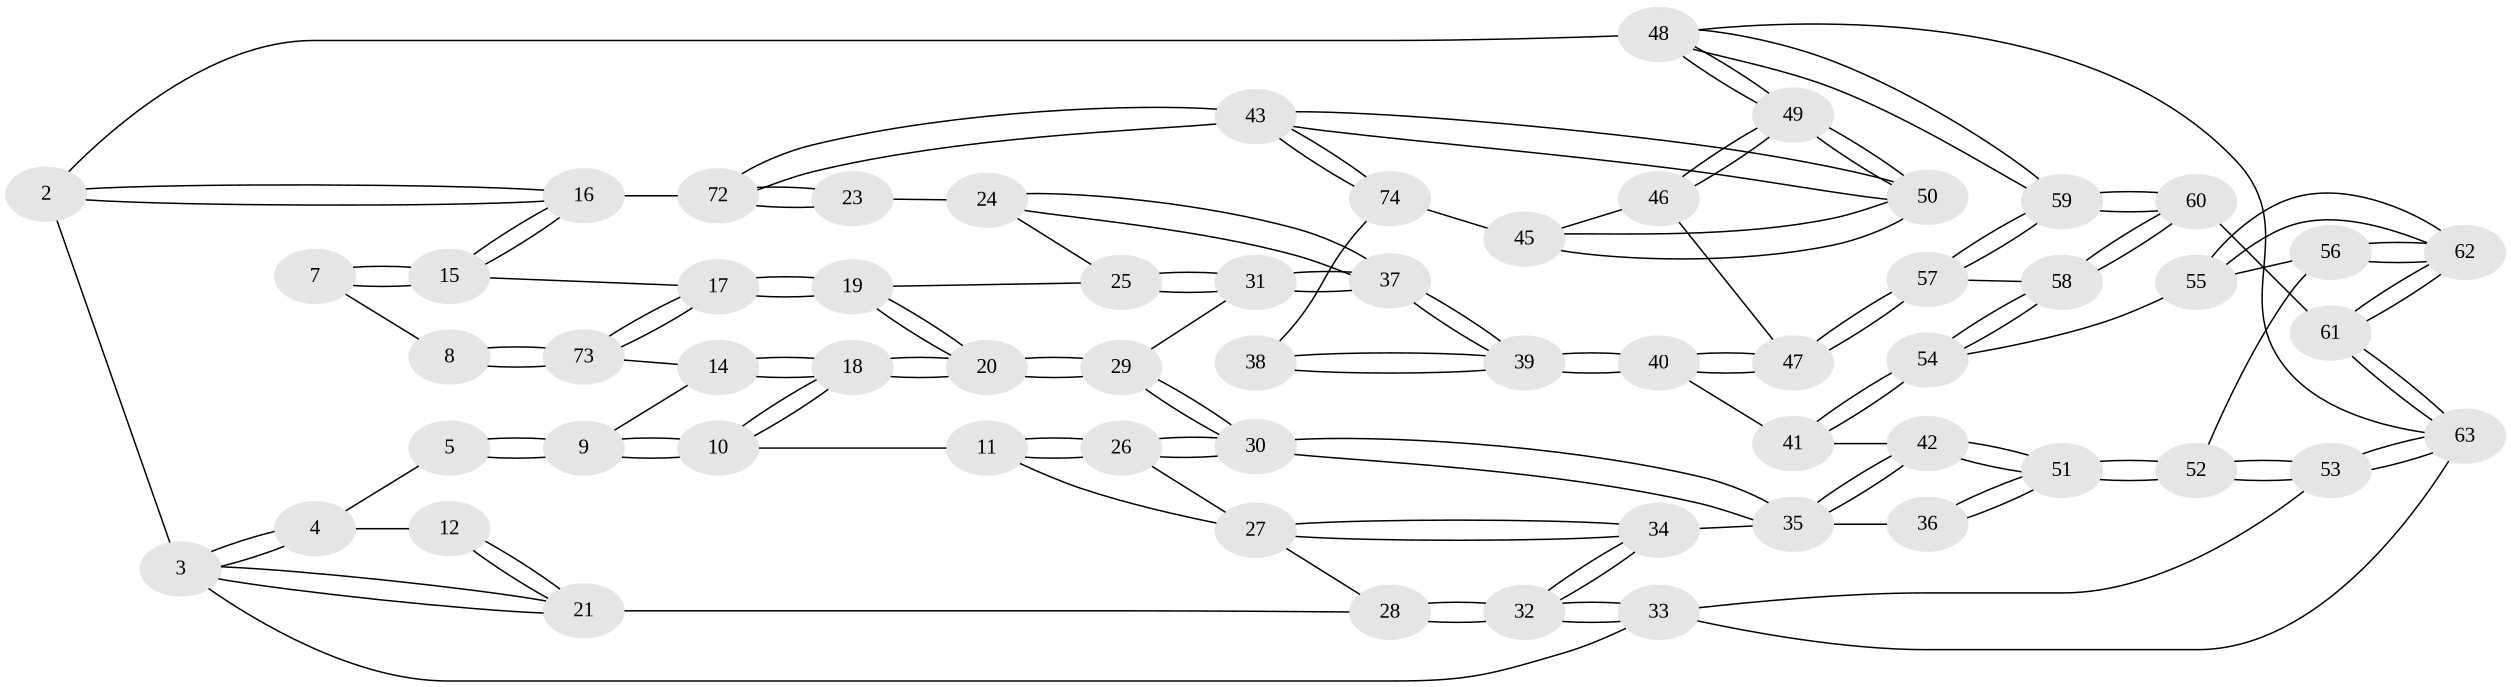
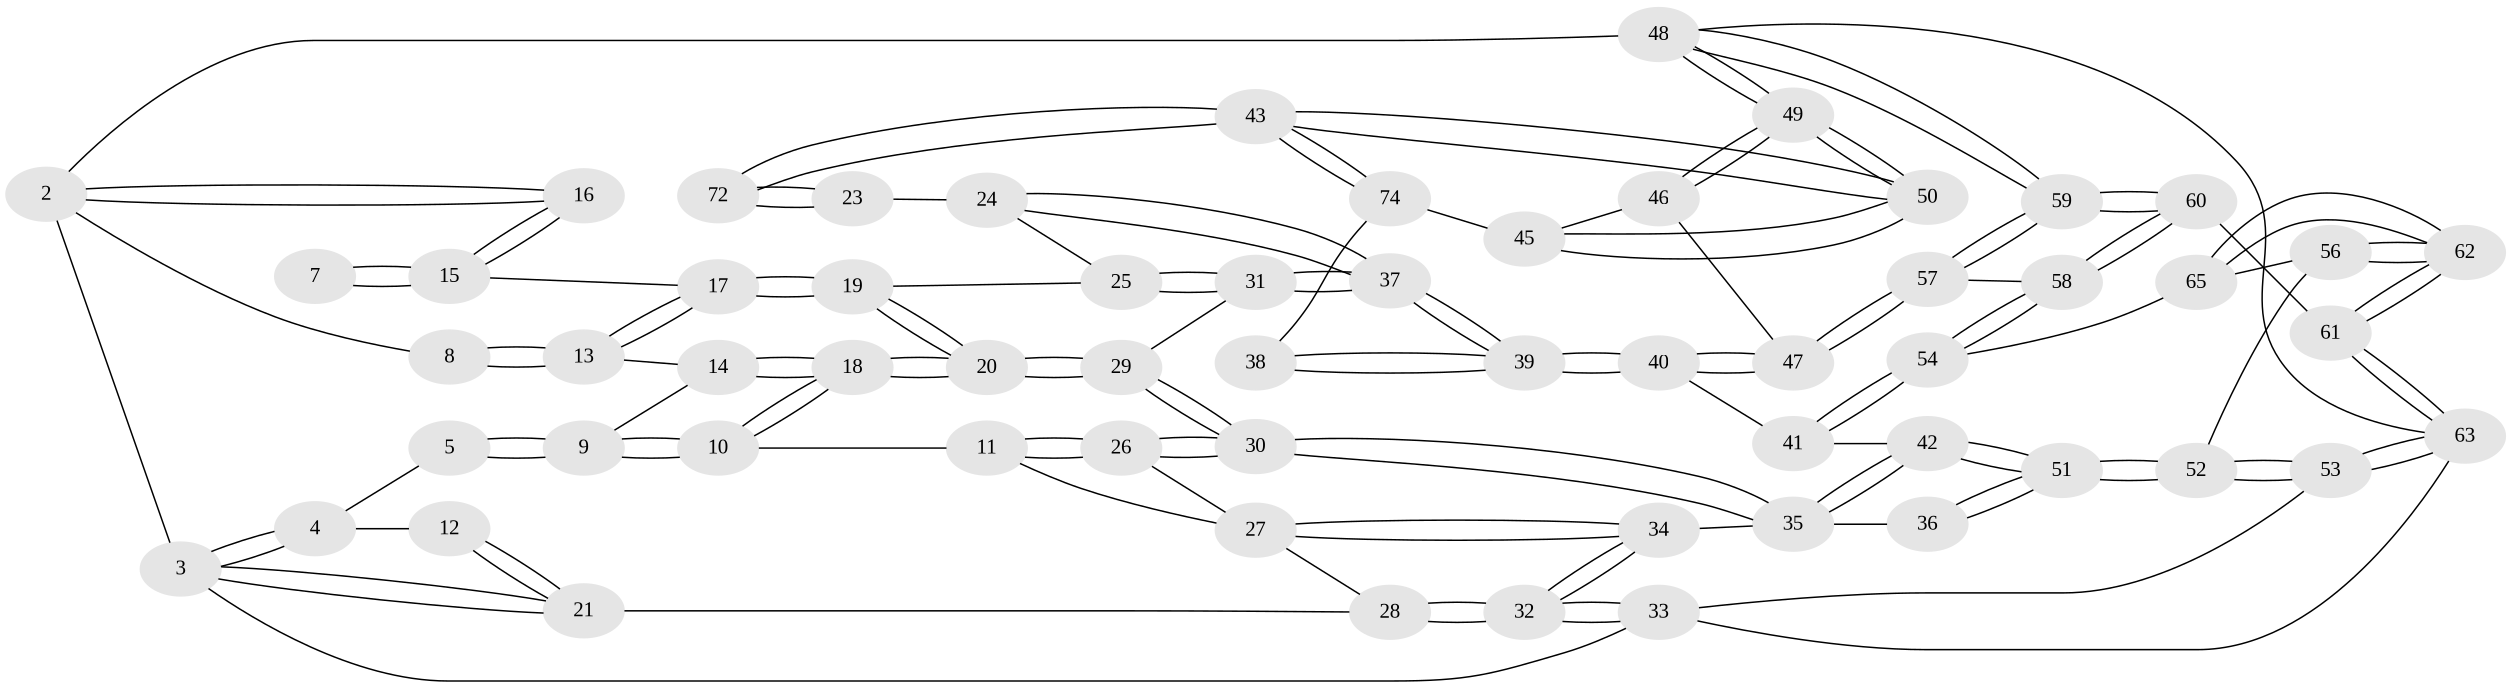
(651, 196) -> none
(2196, 282) -> (2196, 282)
(382, 317) -> (236, 300)
(584, 357) -> (584, 357)
